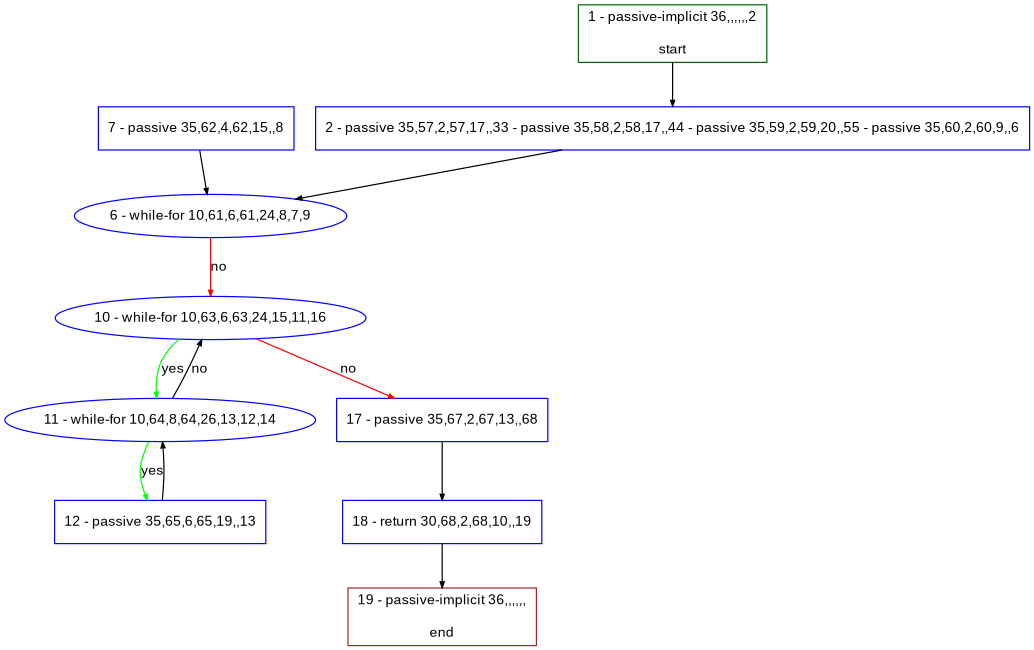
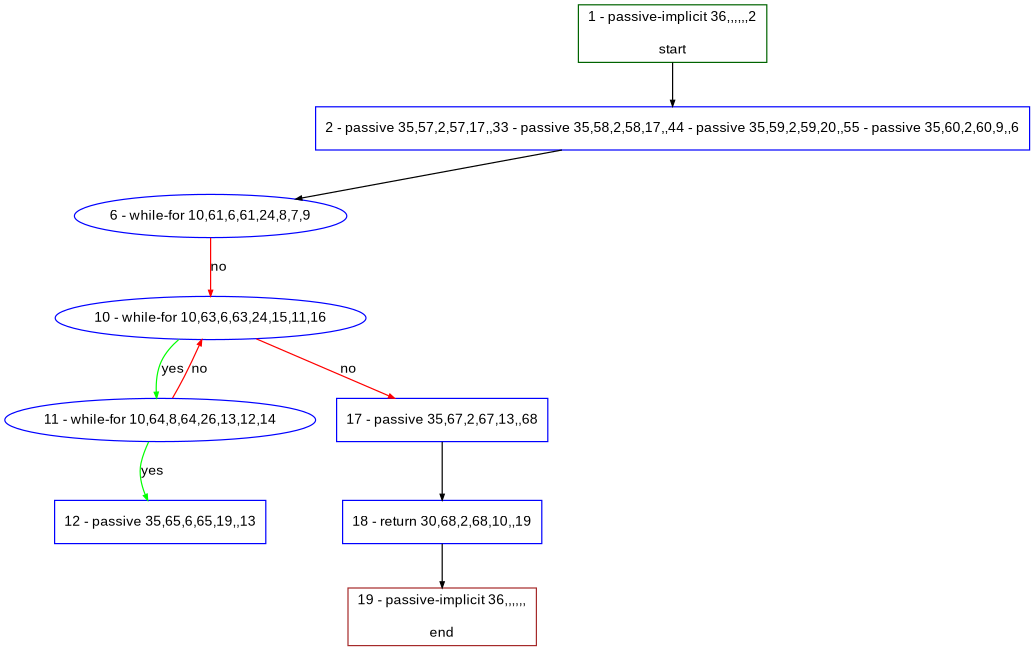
(196, 128) -> none
(187, 372) -> (187, 372)
(164, 474) -> none
